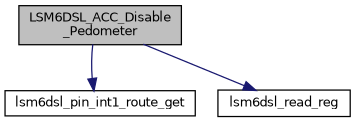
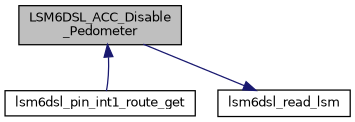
(92, 61) -> (108, 74)
(284, 103) -> (284, 103)
